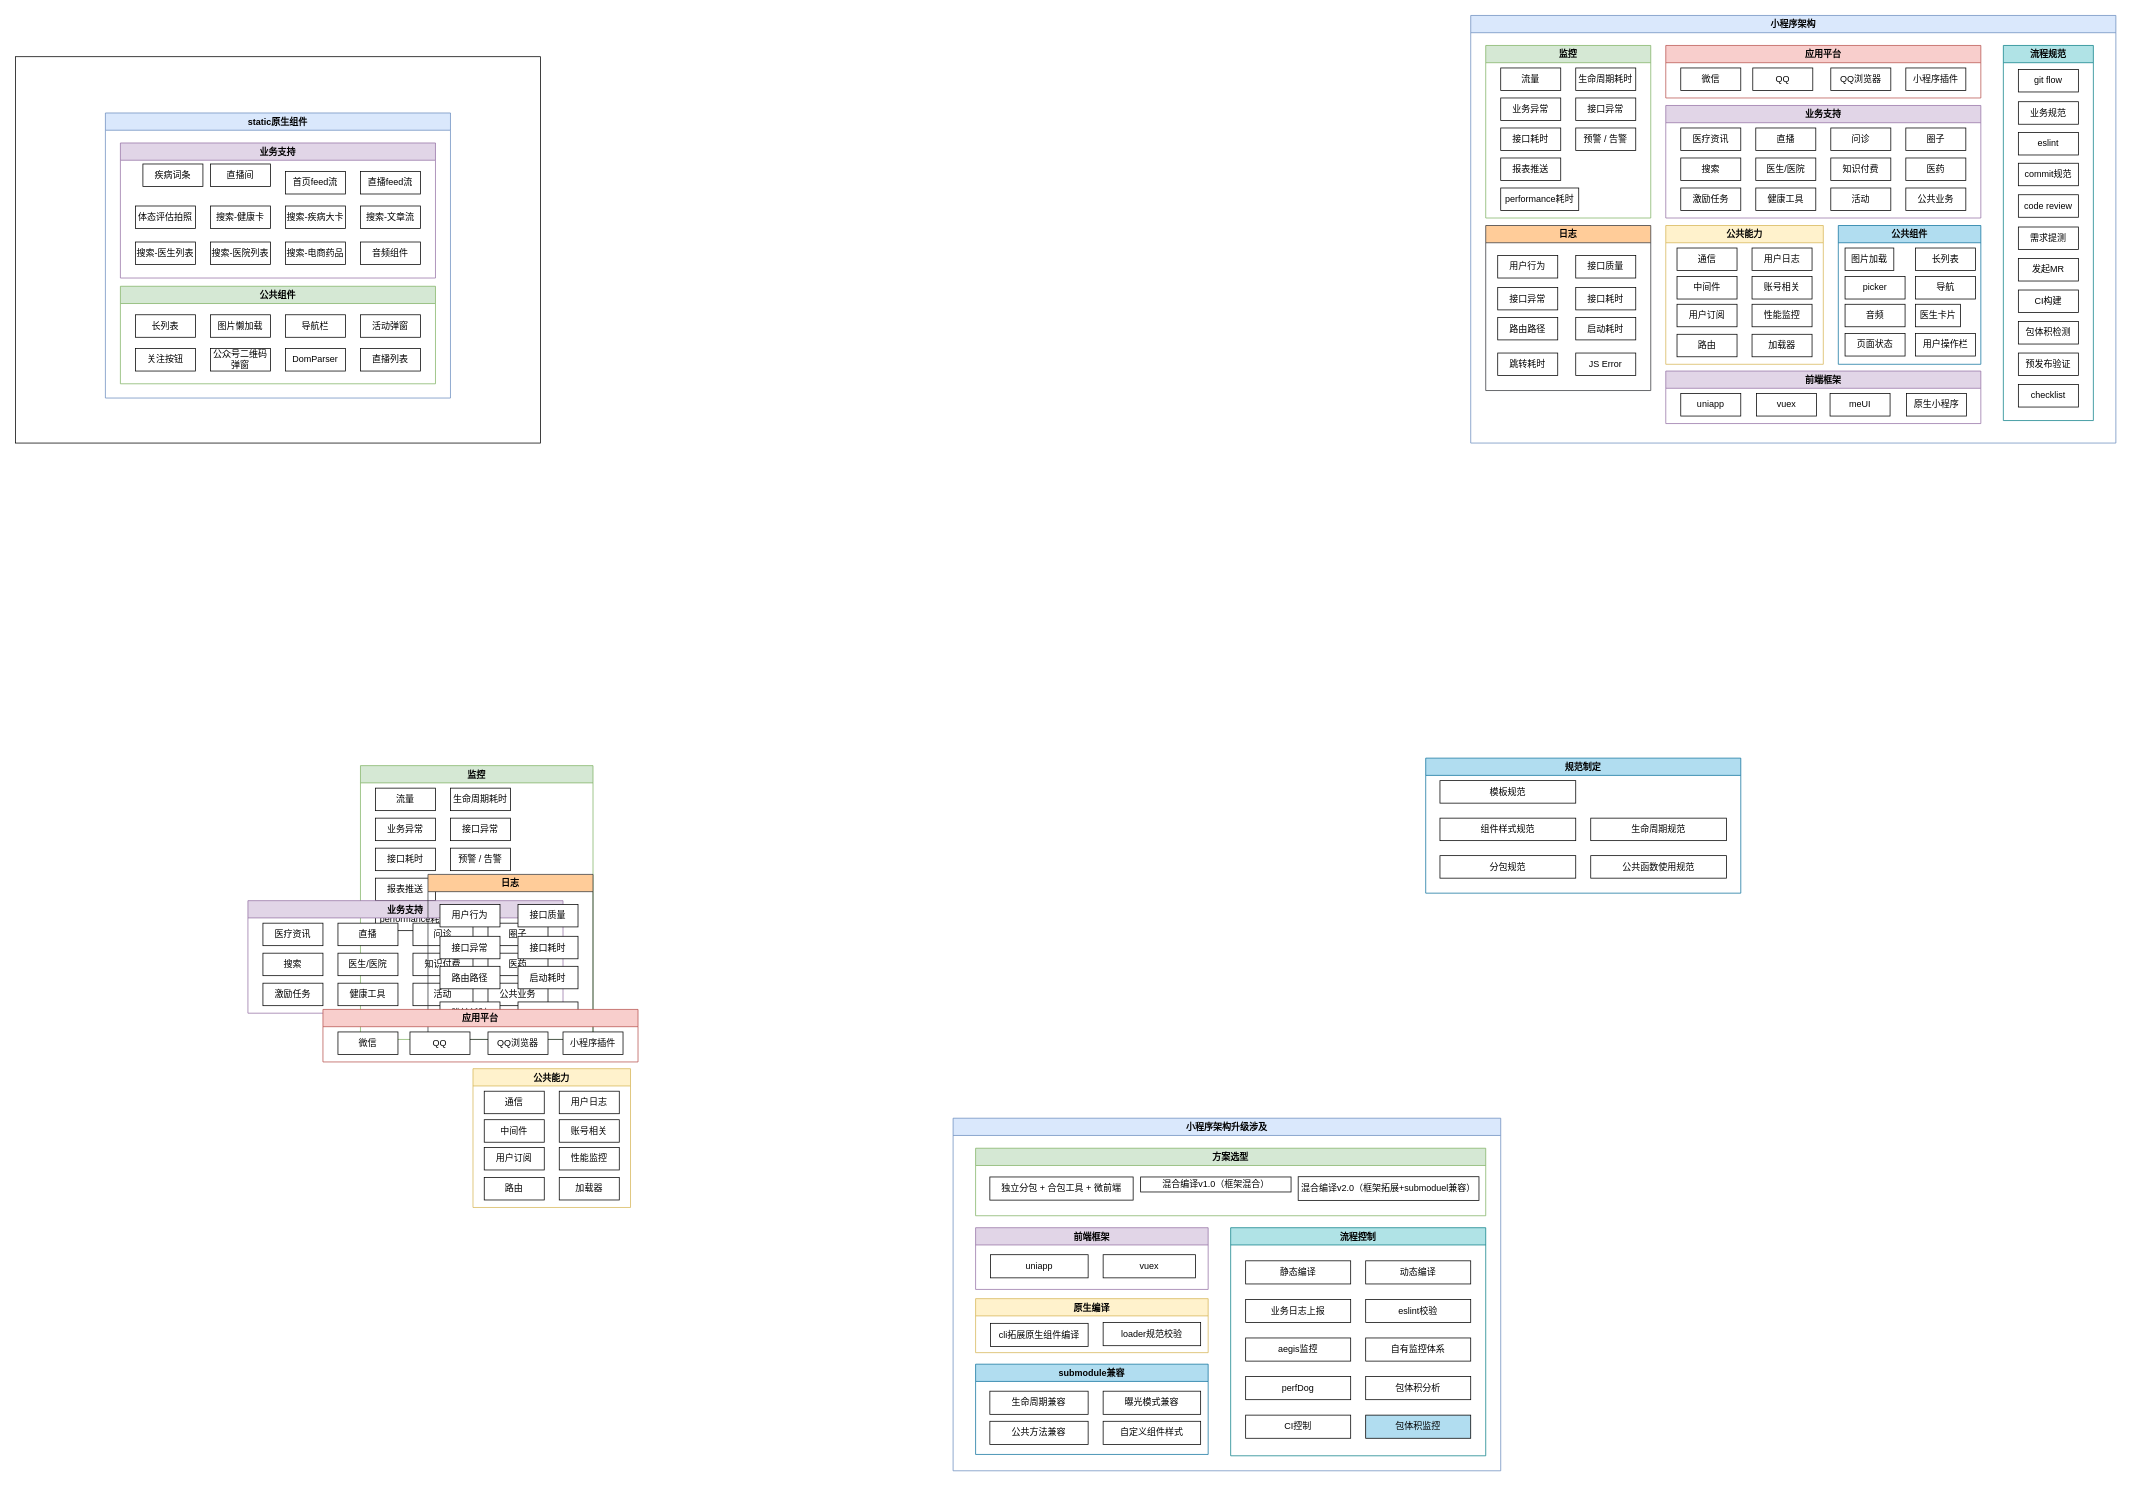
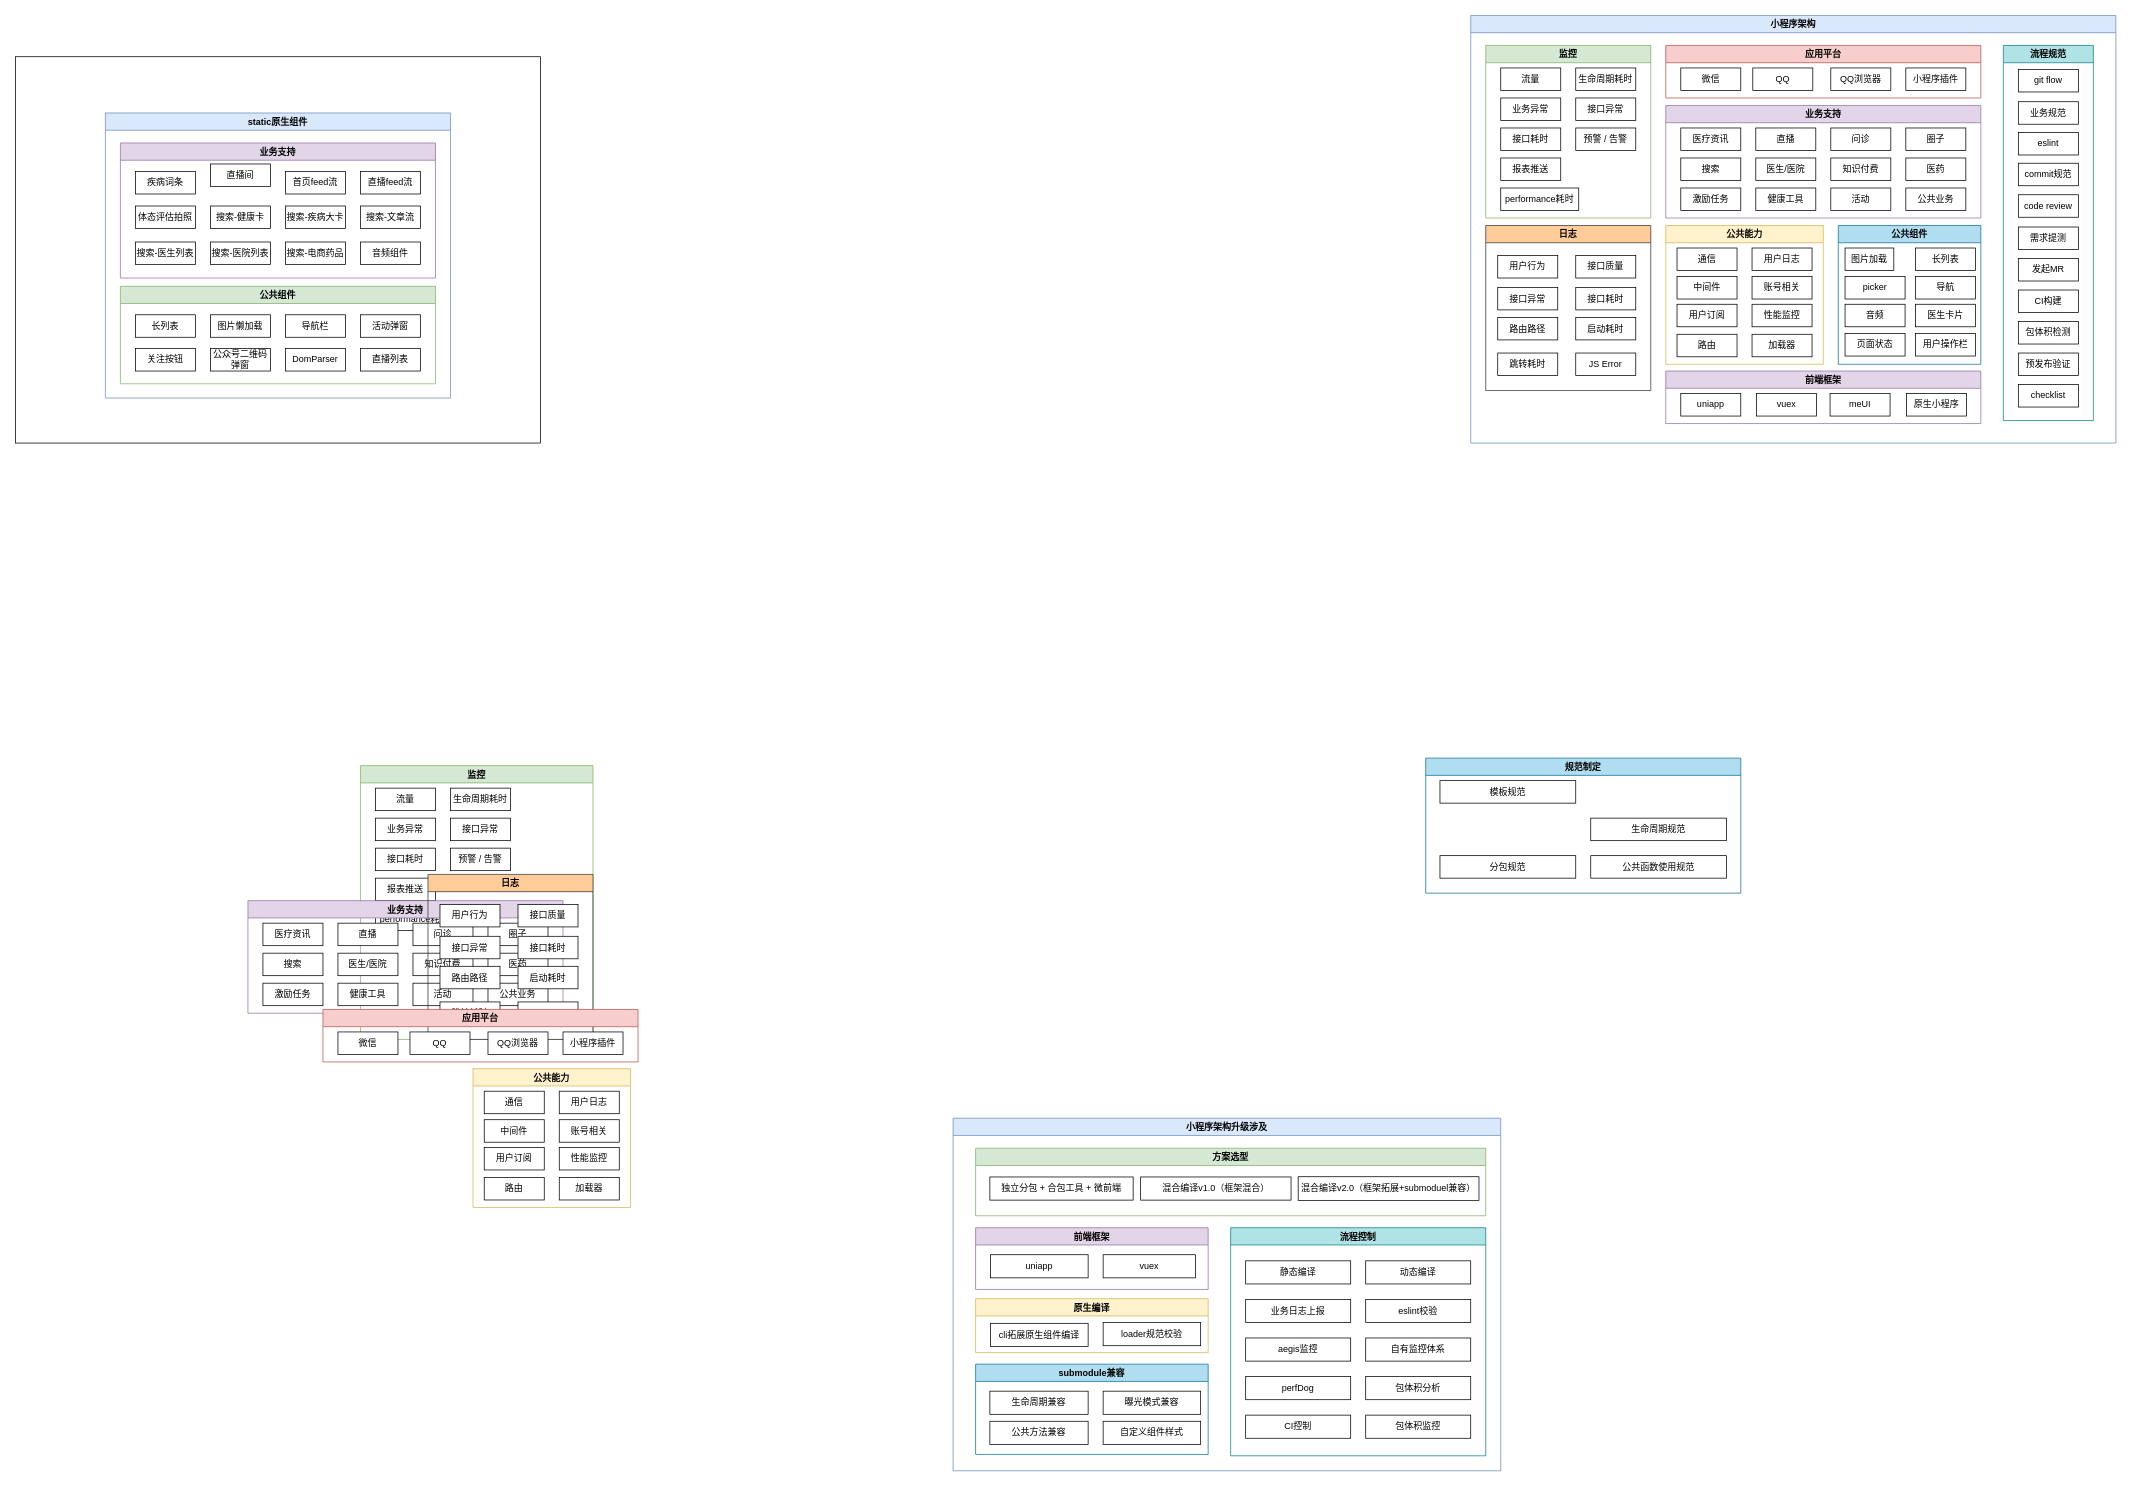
(173, 175) -> (165, 183)
(1938, 315) -> (1945, 315)
(1508, 829) -> none
(1216, 1184) -> (1216, 1188)
(1418, 1426) -> (1418, 1426)
